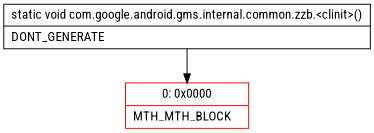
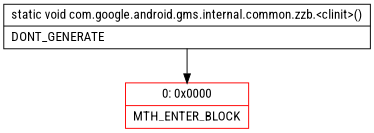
(182, 117) -> (187, 117)
